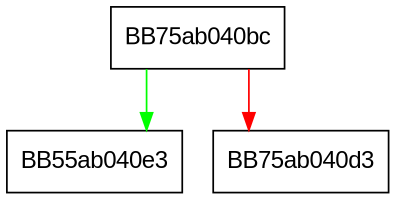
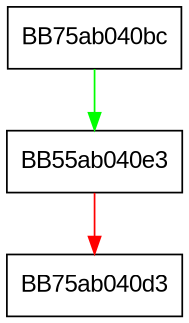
(249, 91) -> (95, 215)
